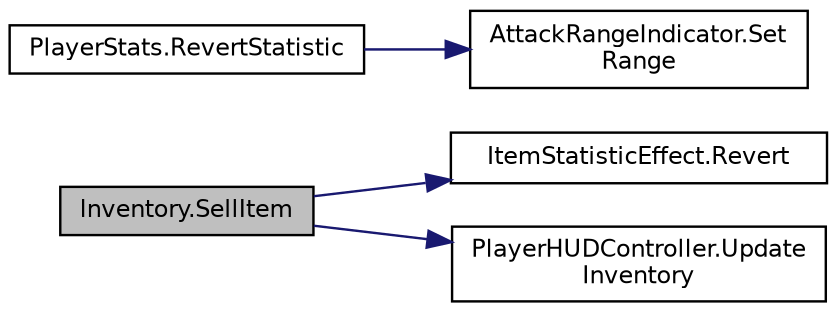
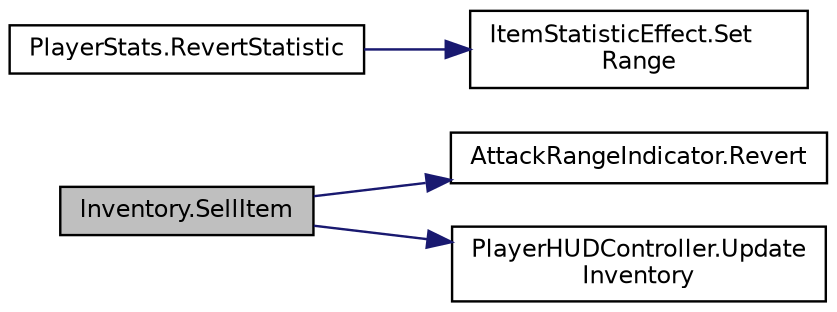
(639, 49) -> (639, 49)
(639, 158) -> (639, 158)
